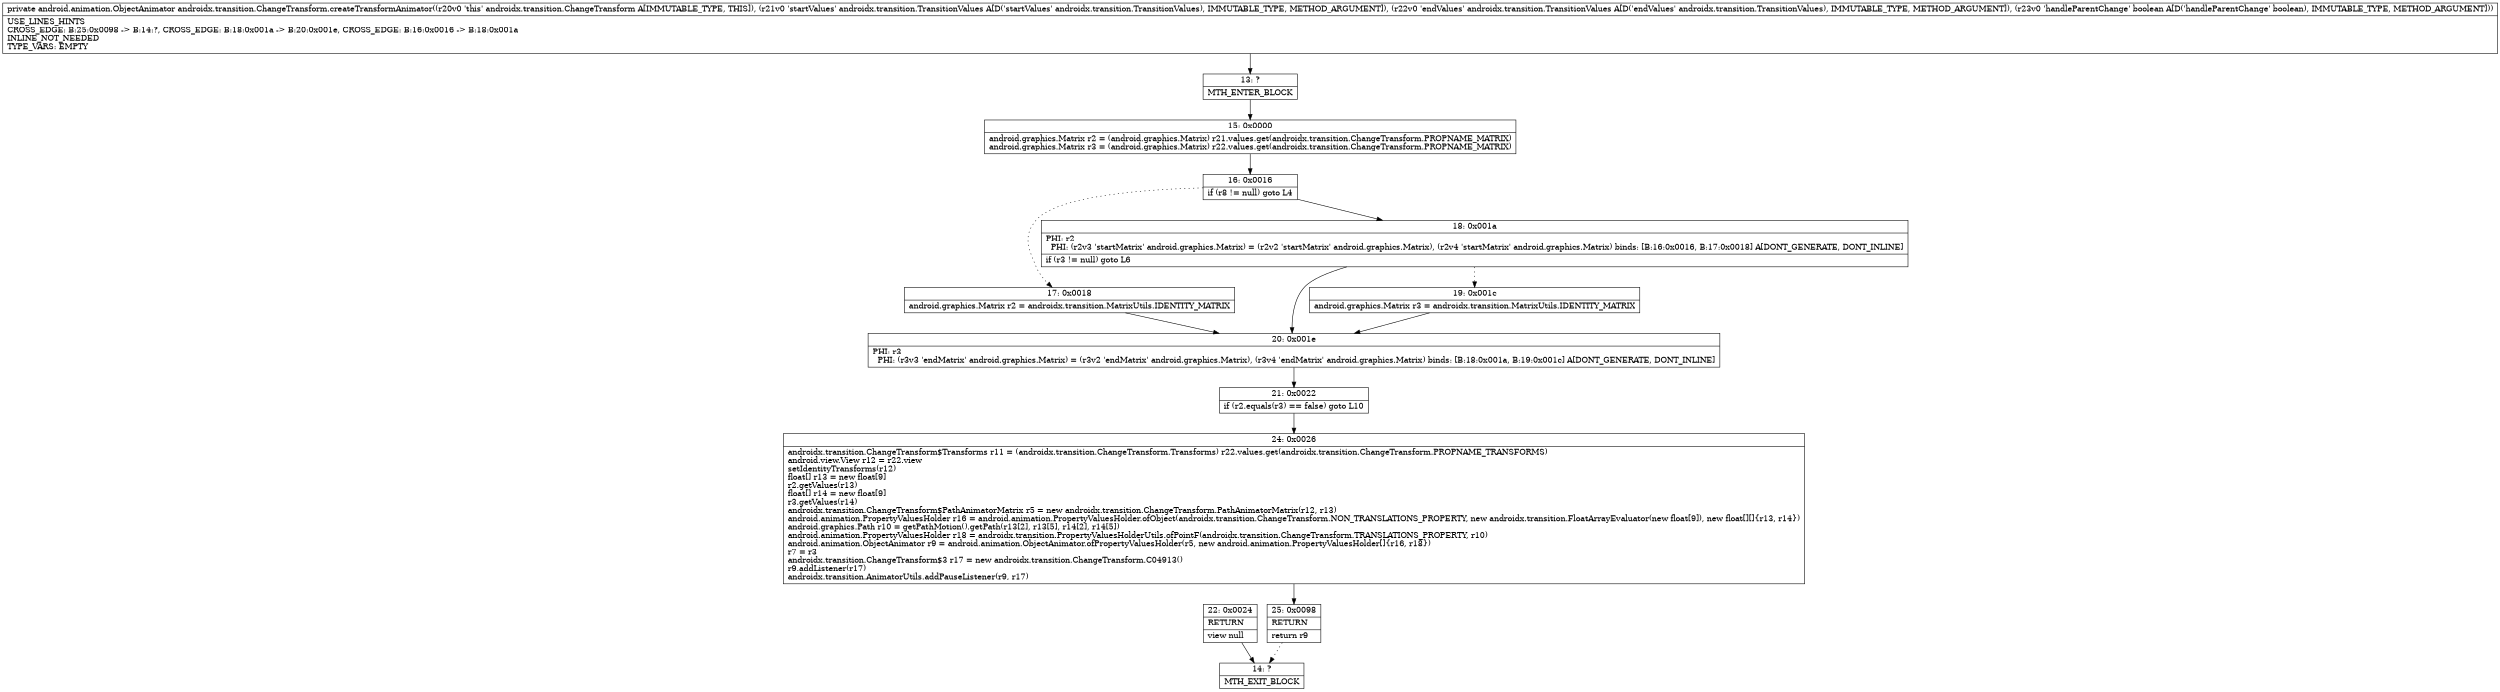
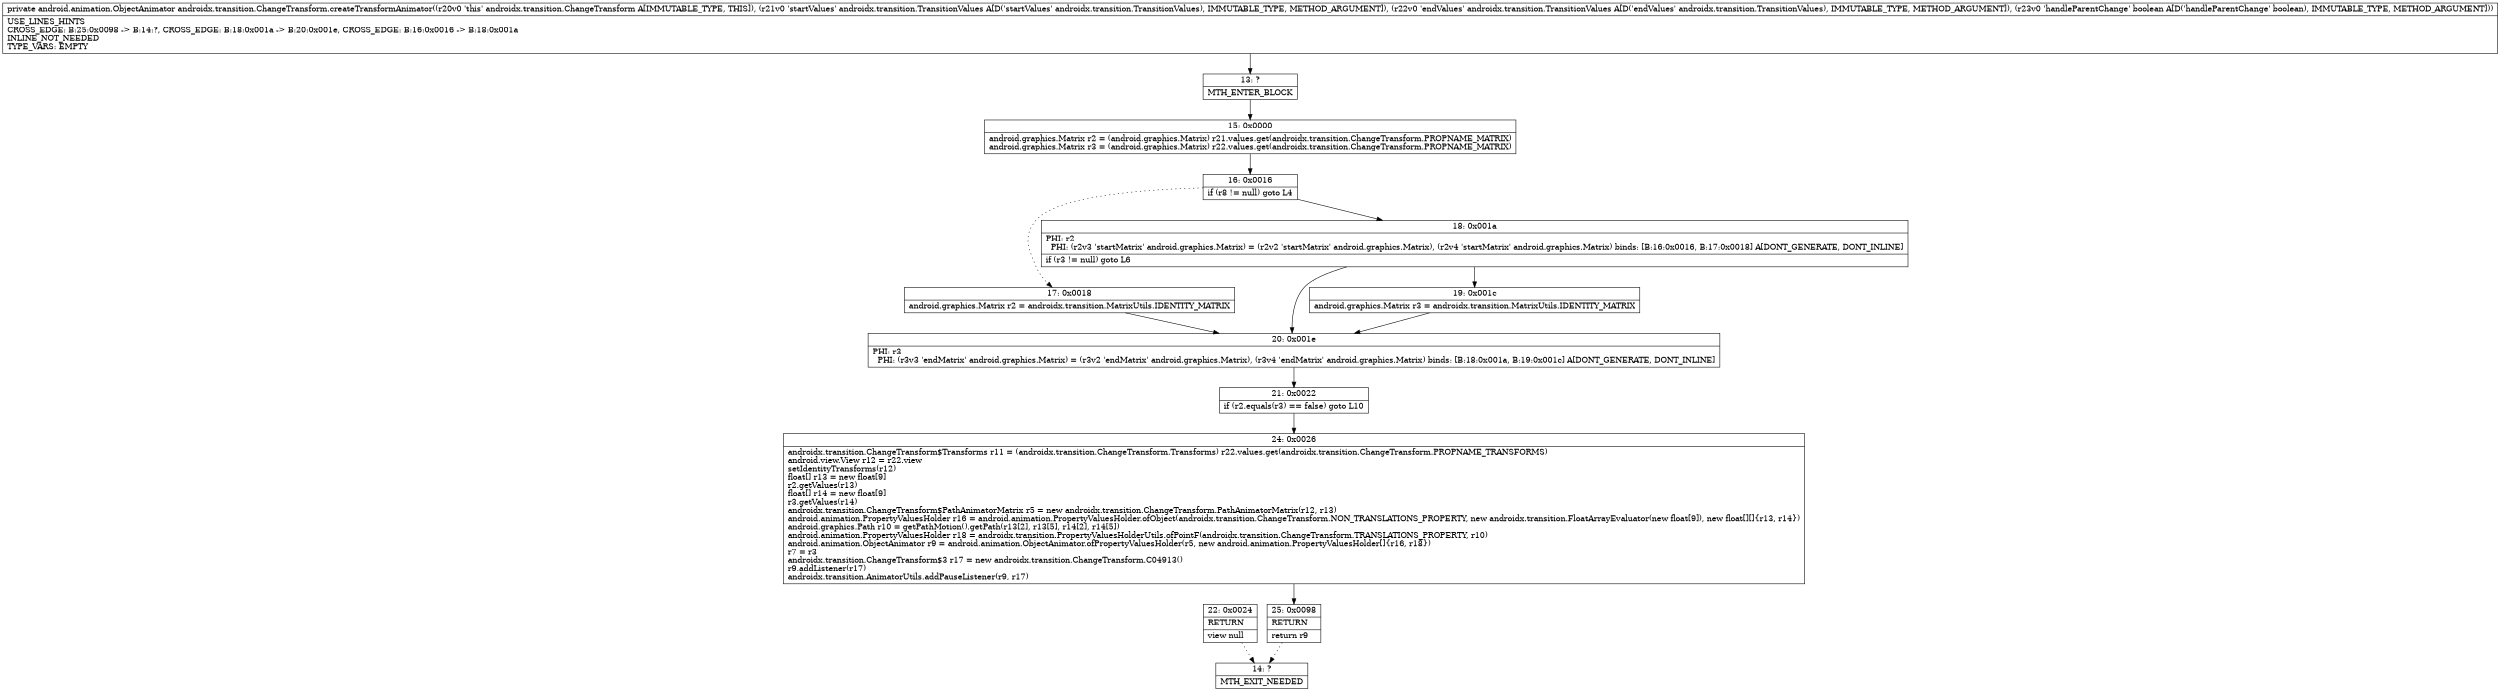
(1475, 274) -> (1475, 274)
(1247, 650) -> (1247, 650)
(1262, 682) -> (1262, 682)
